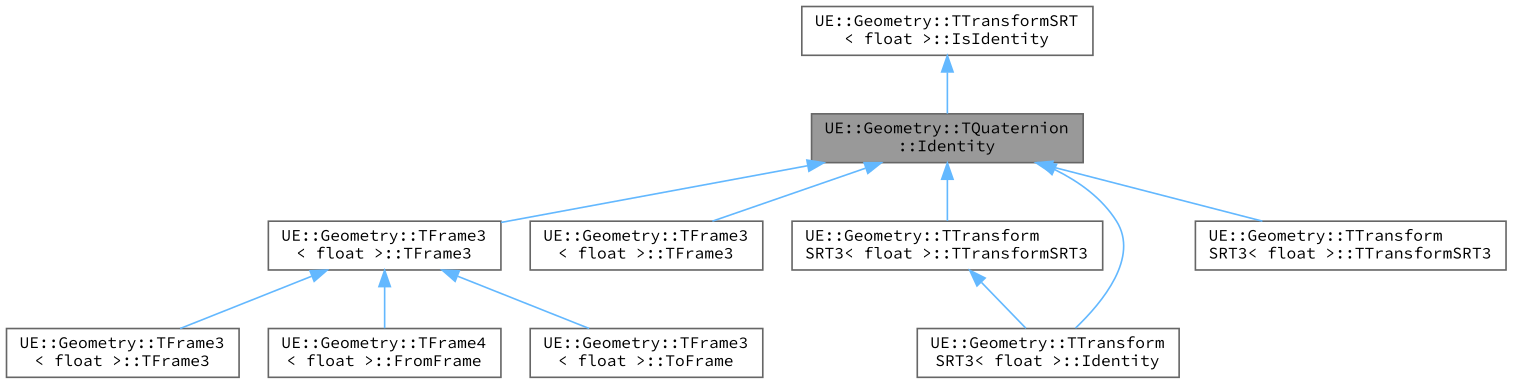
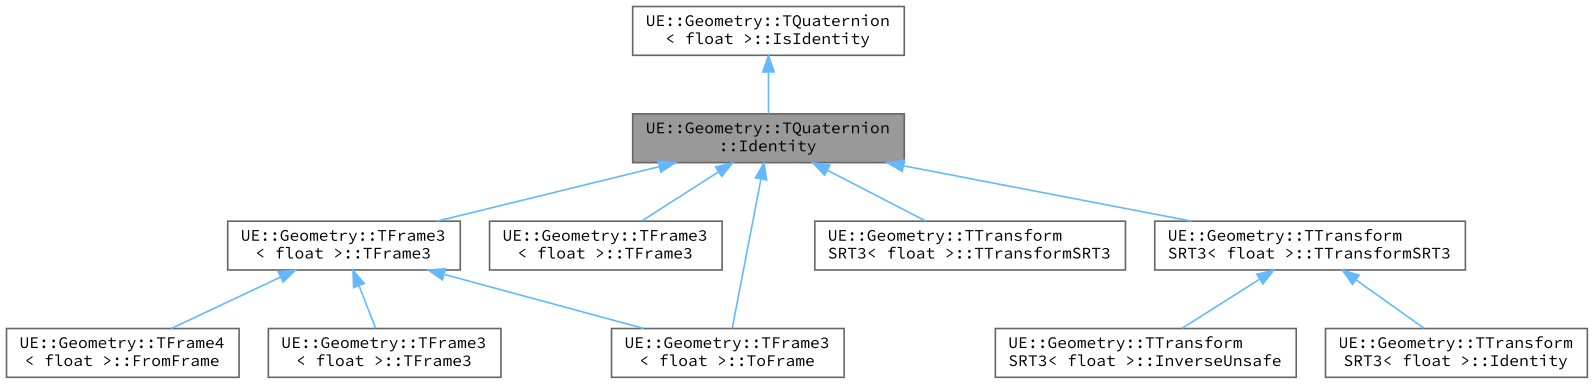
(947, 31) -> (768, 31)
(1123, 241) -> (747, 254)
none -> (1146, 353)
